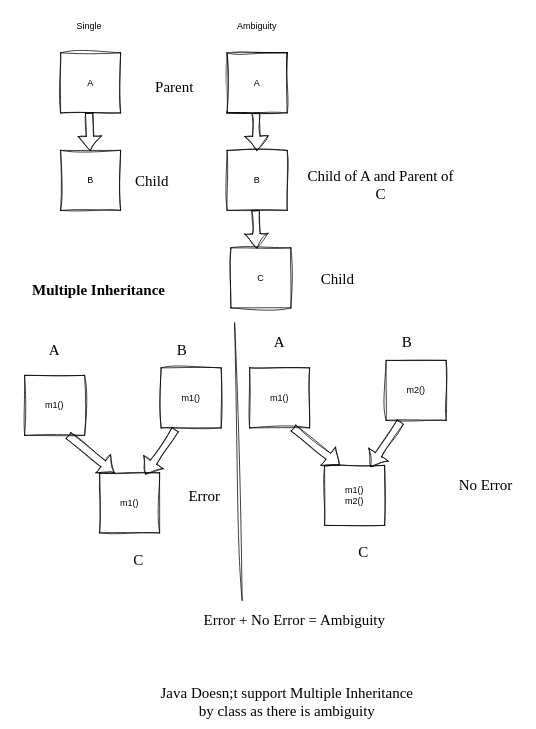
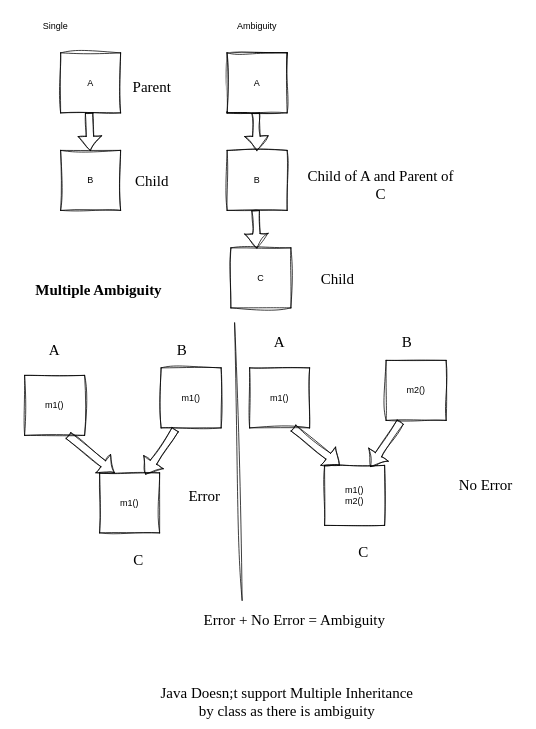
(90, 27) -> (57, 27)
(174, 87) -> (152, 87)
(99, 289) -> (99, 289)
